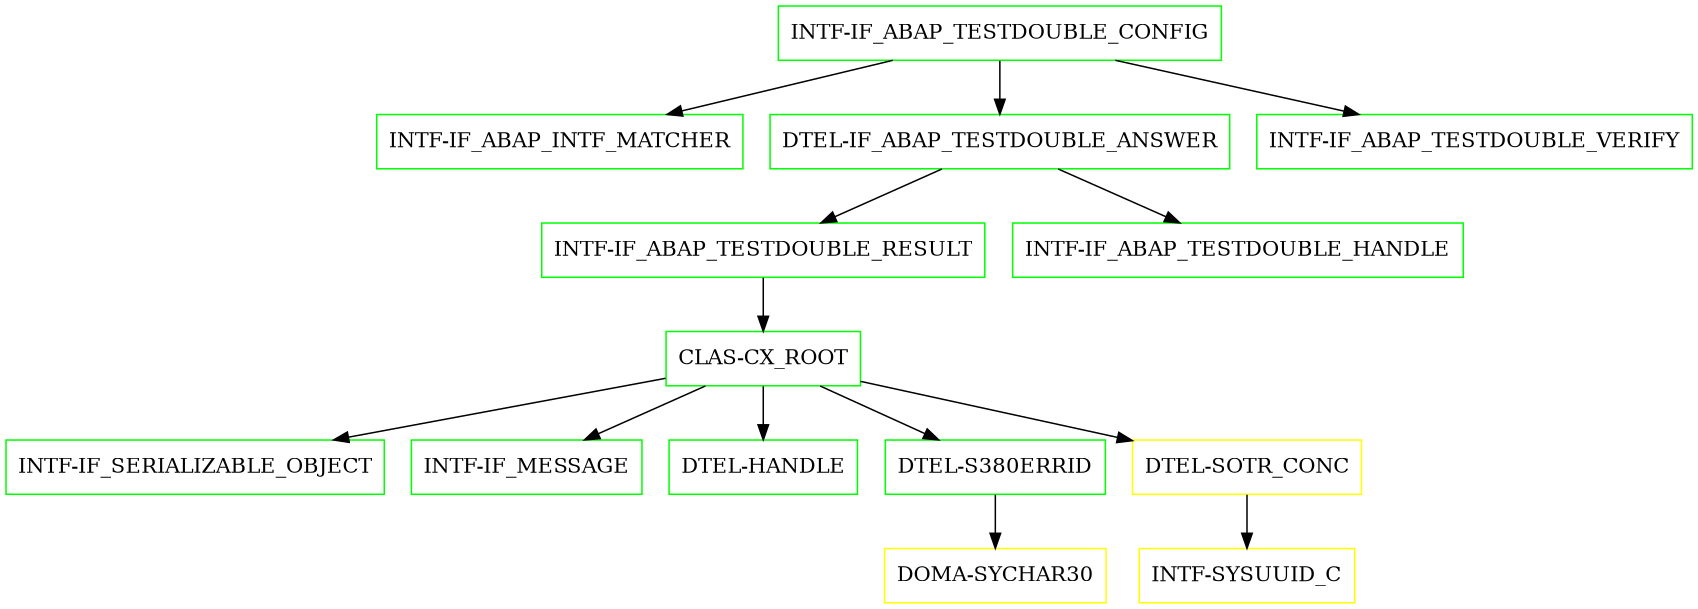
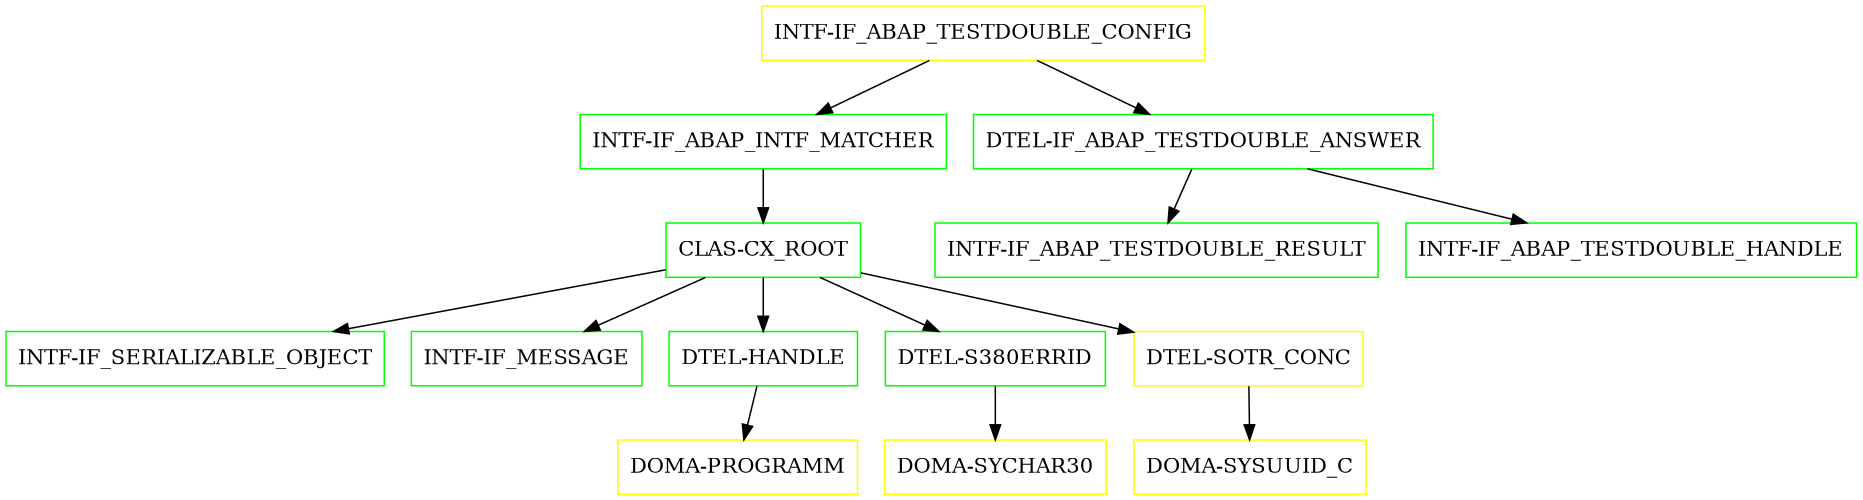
(1000, 33) -> (983, 33)
(1475, 142) -> none
(763, 297) -> (763, 189)
none -> (738, 467)
(1247, 576) -> (1250, 467)
